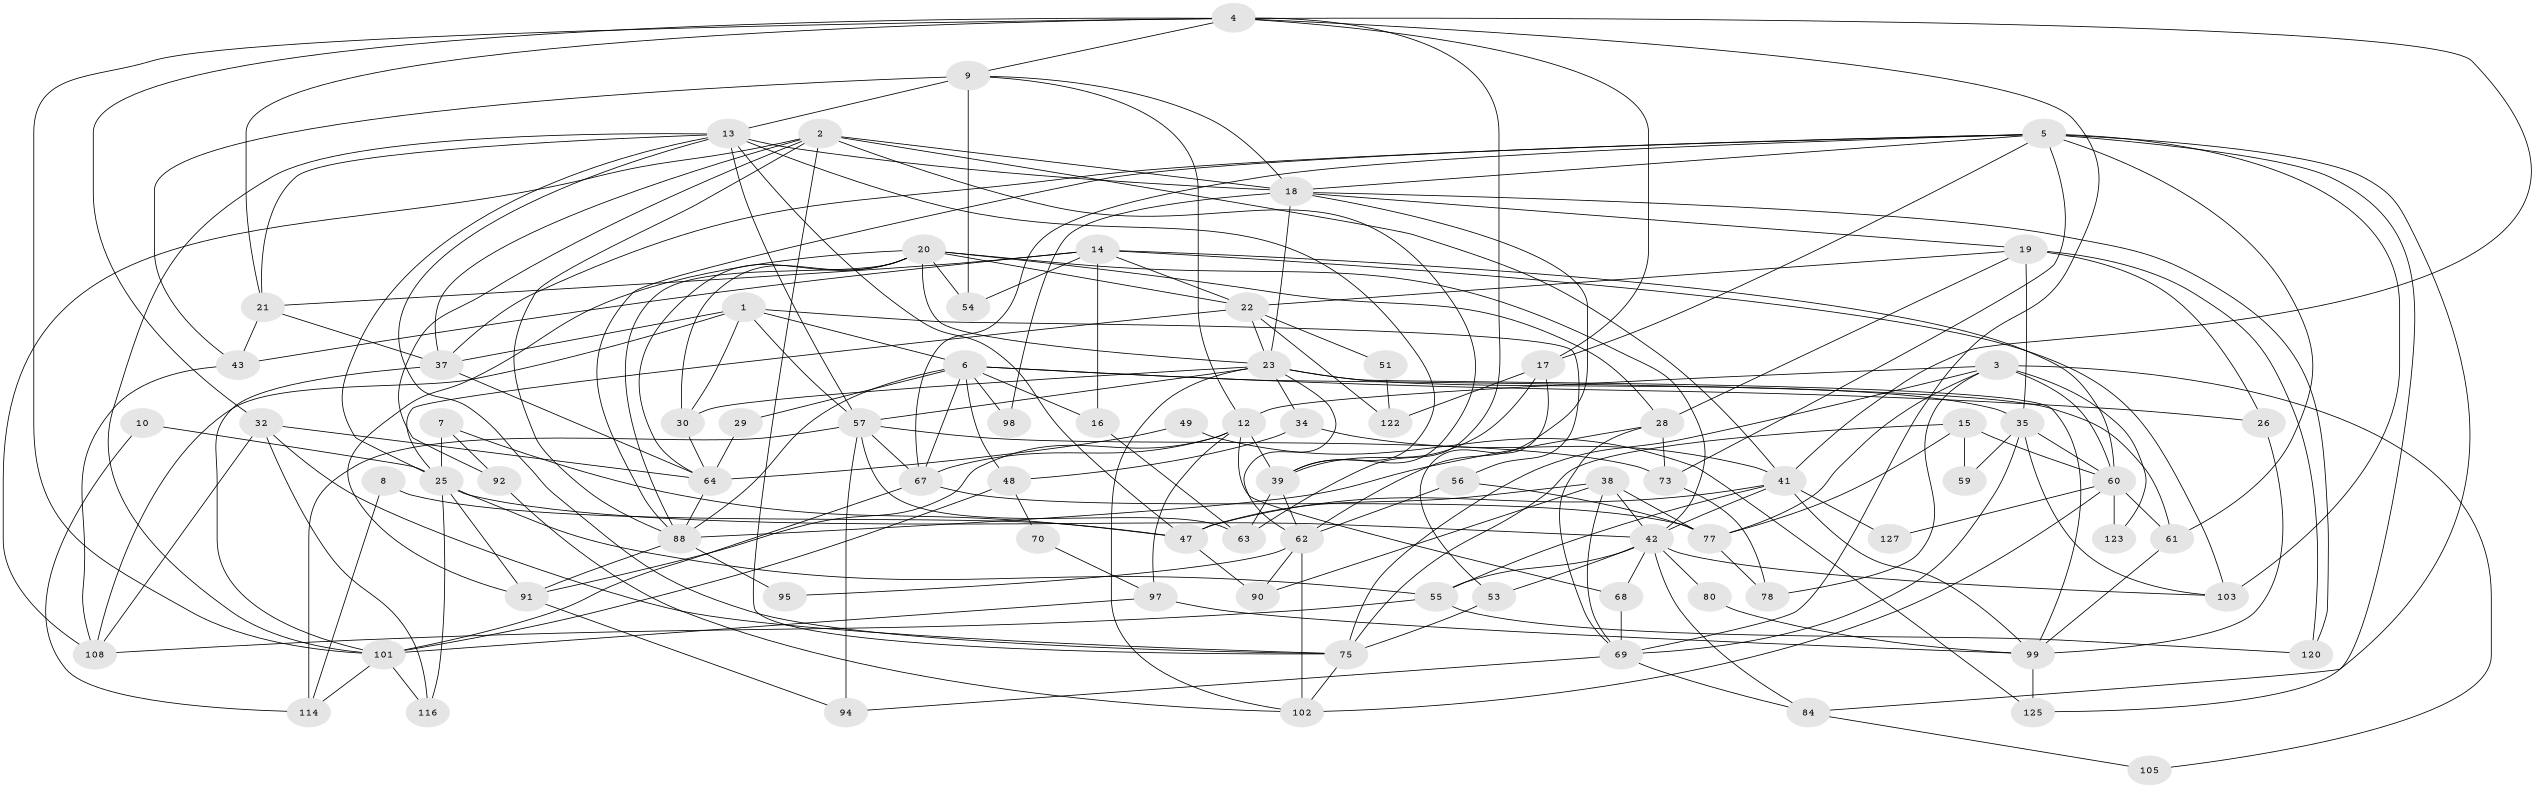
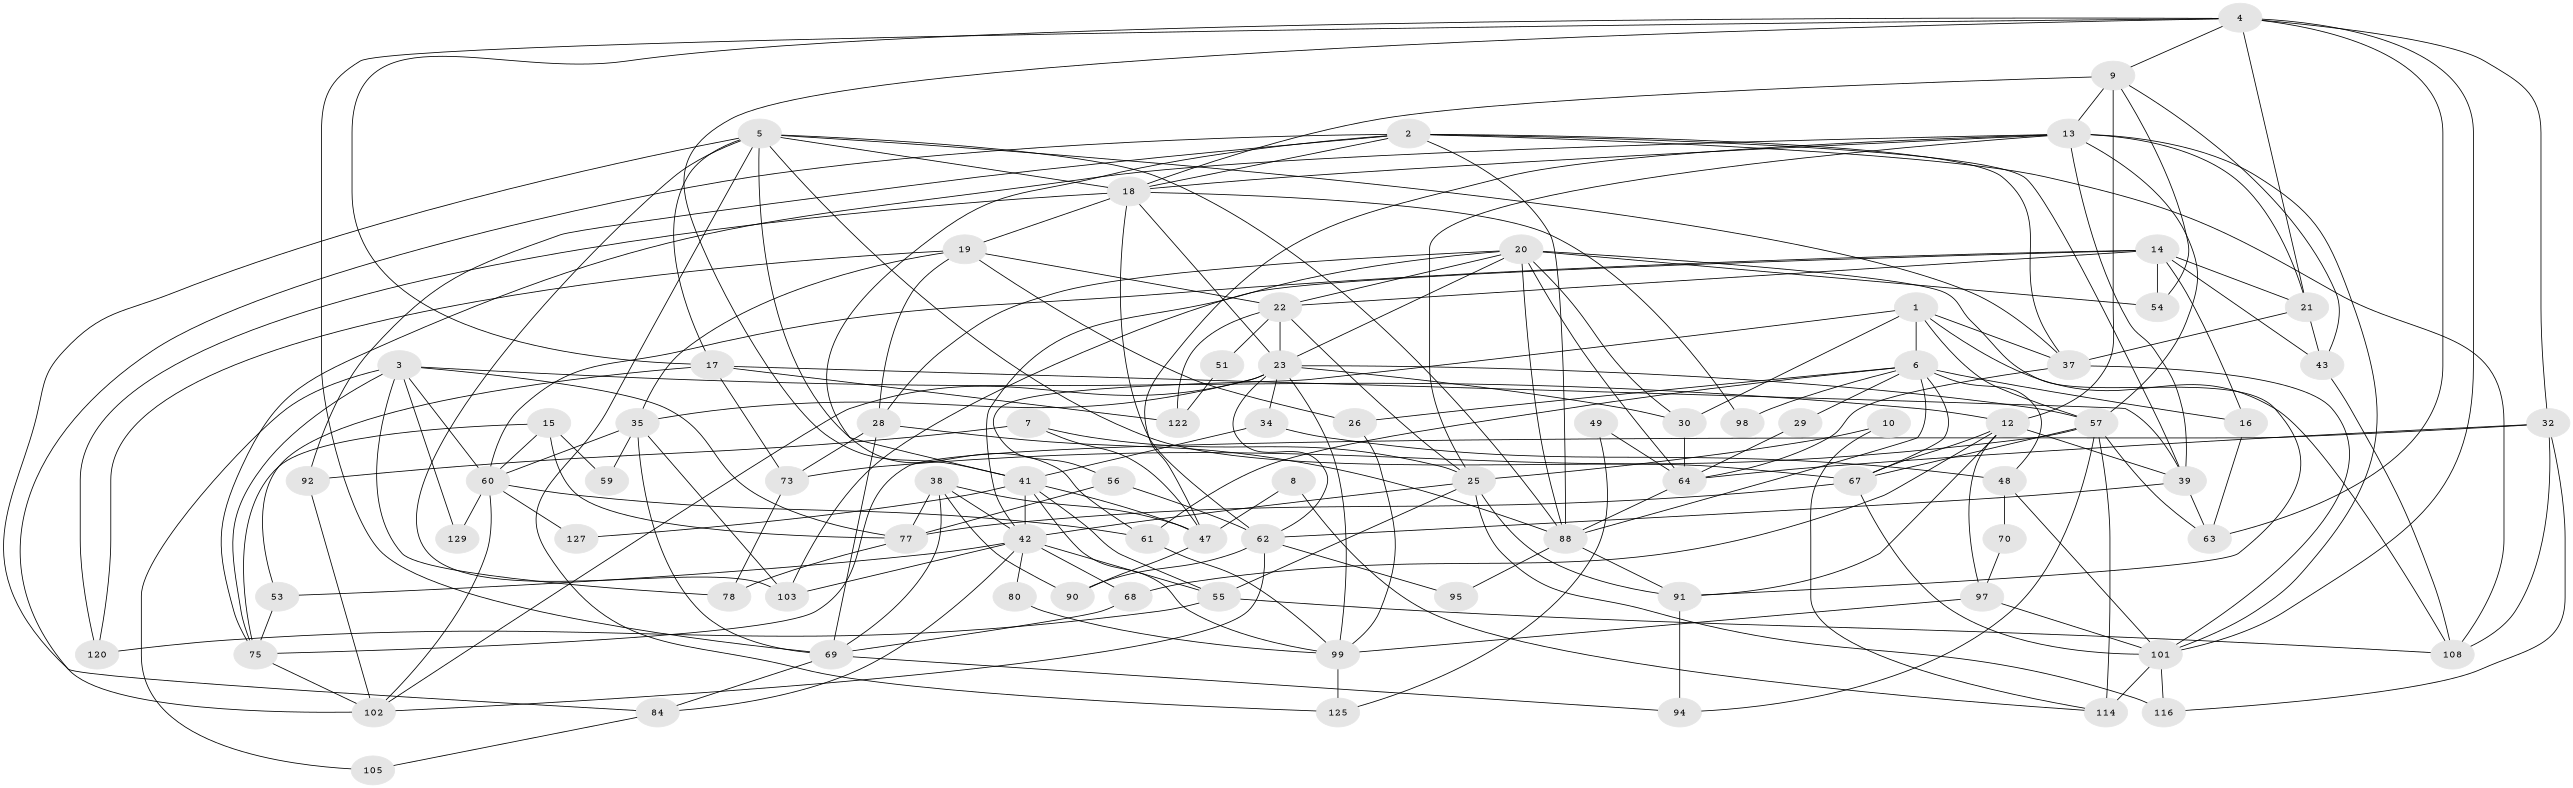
(1923, 343) -> (750, 423)
(2114, 539) -> (457, 539)
(856, 637) -> (429, 247)
